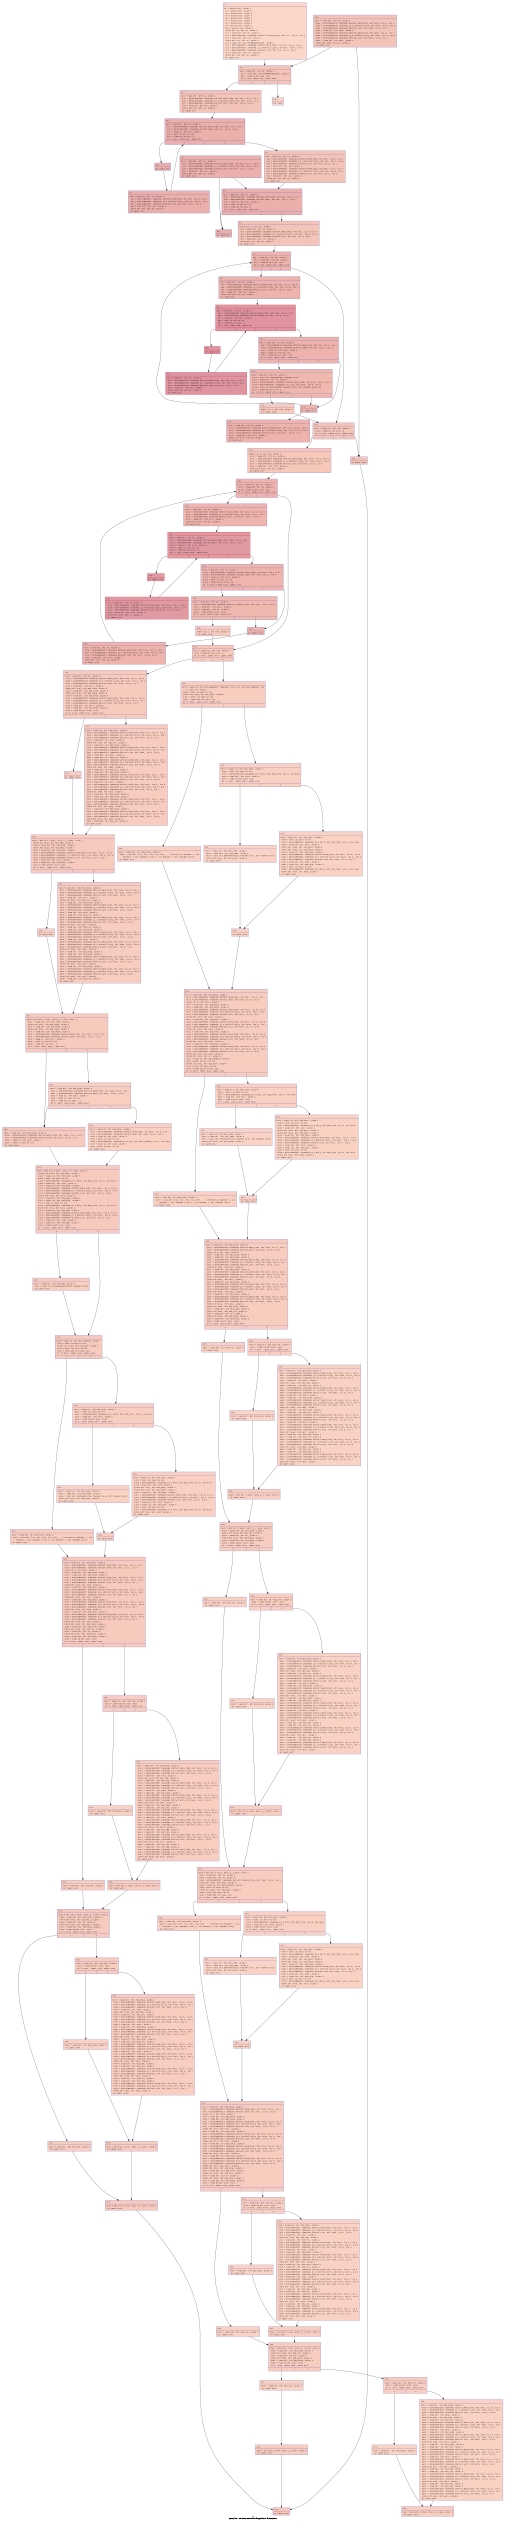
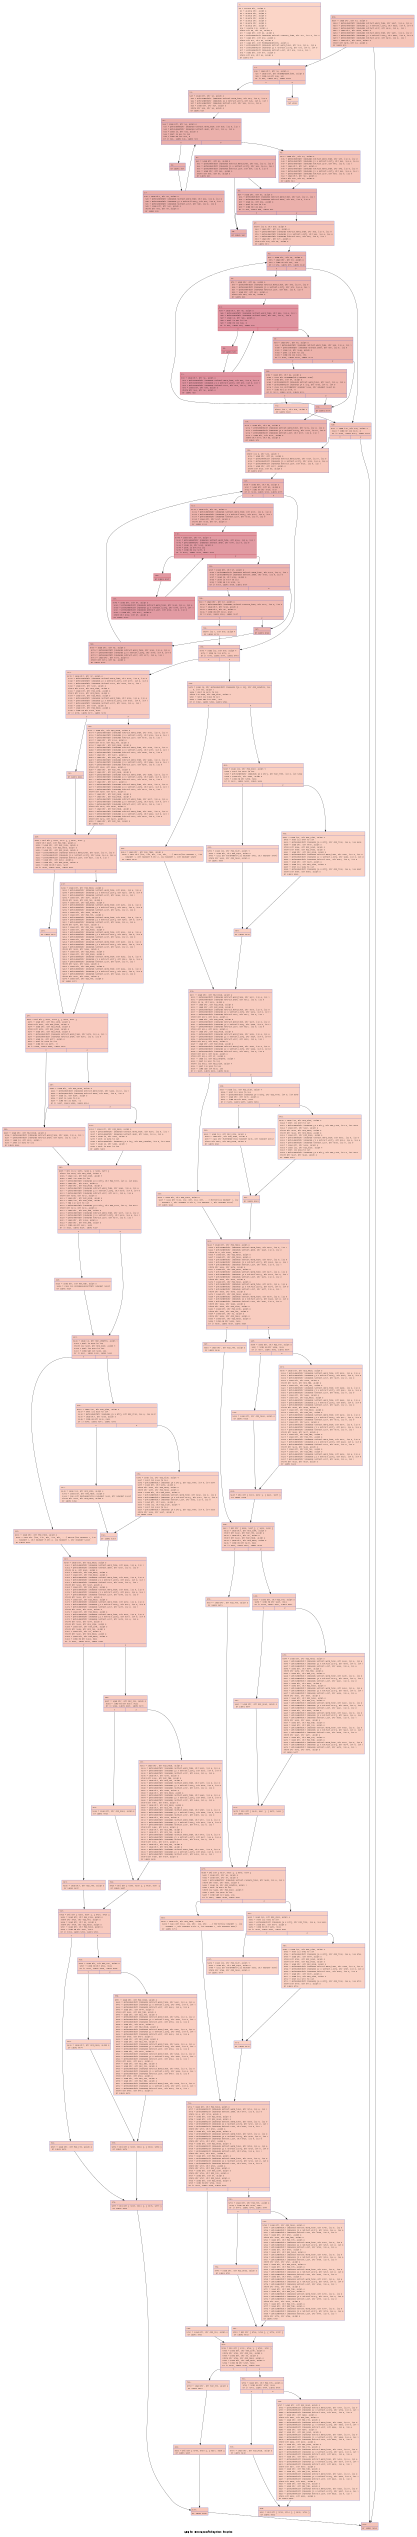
(367, 1502) -> (284, 2519)
